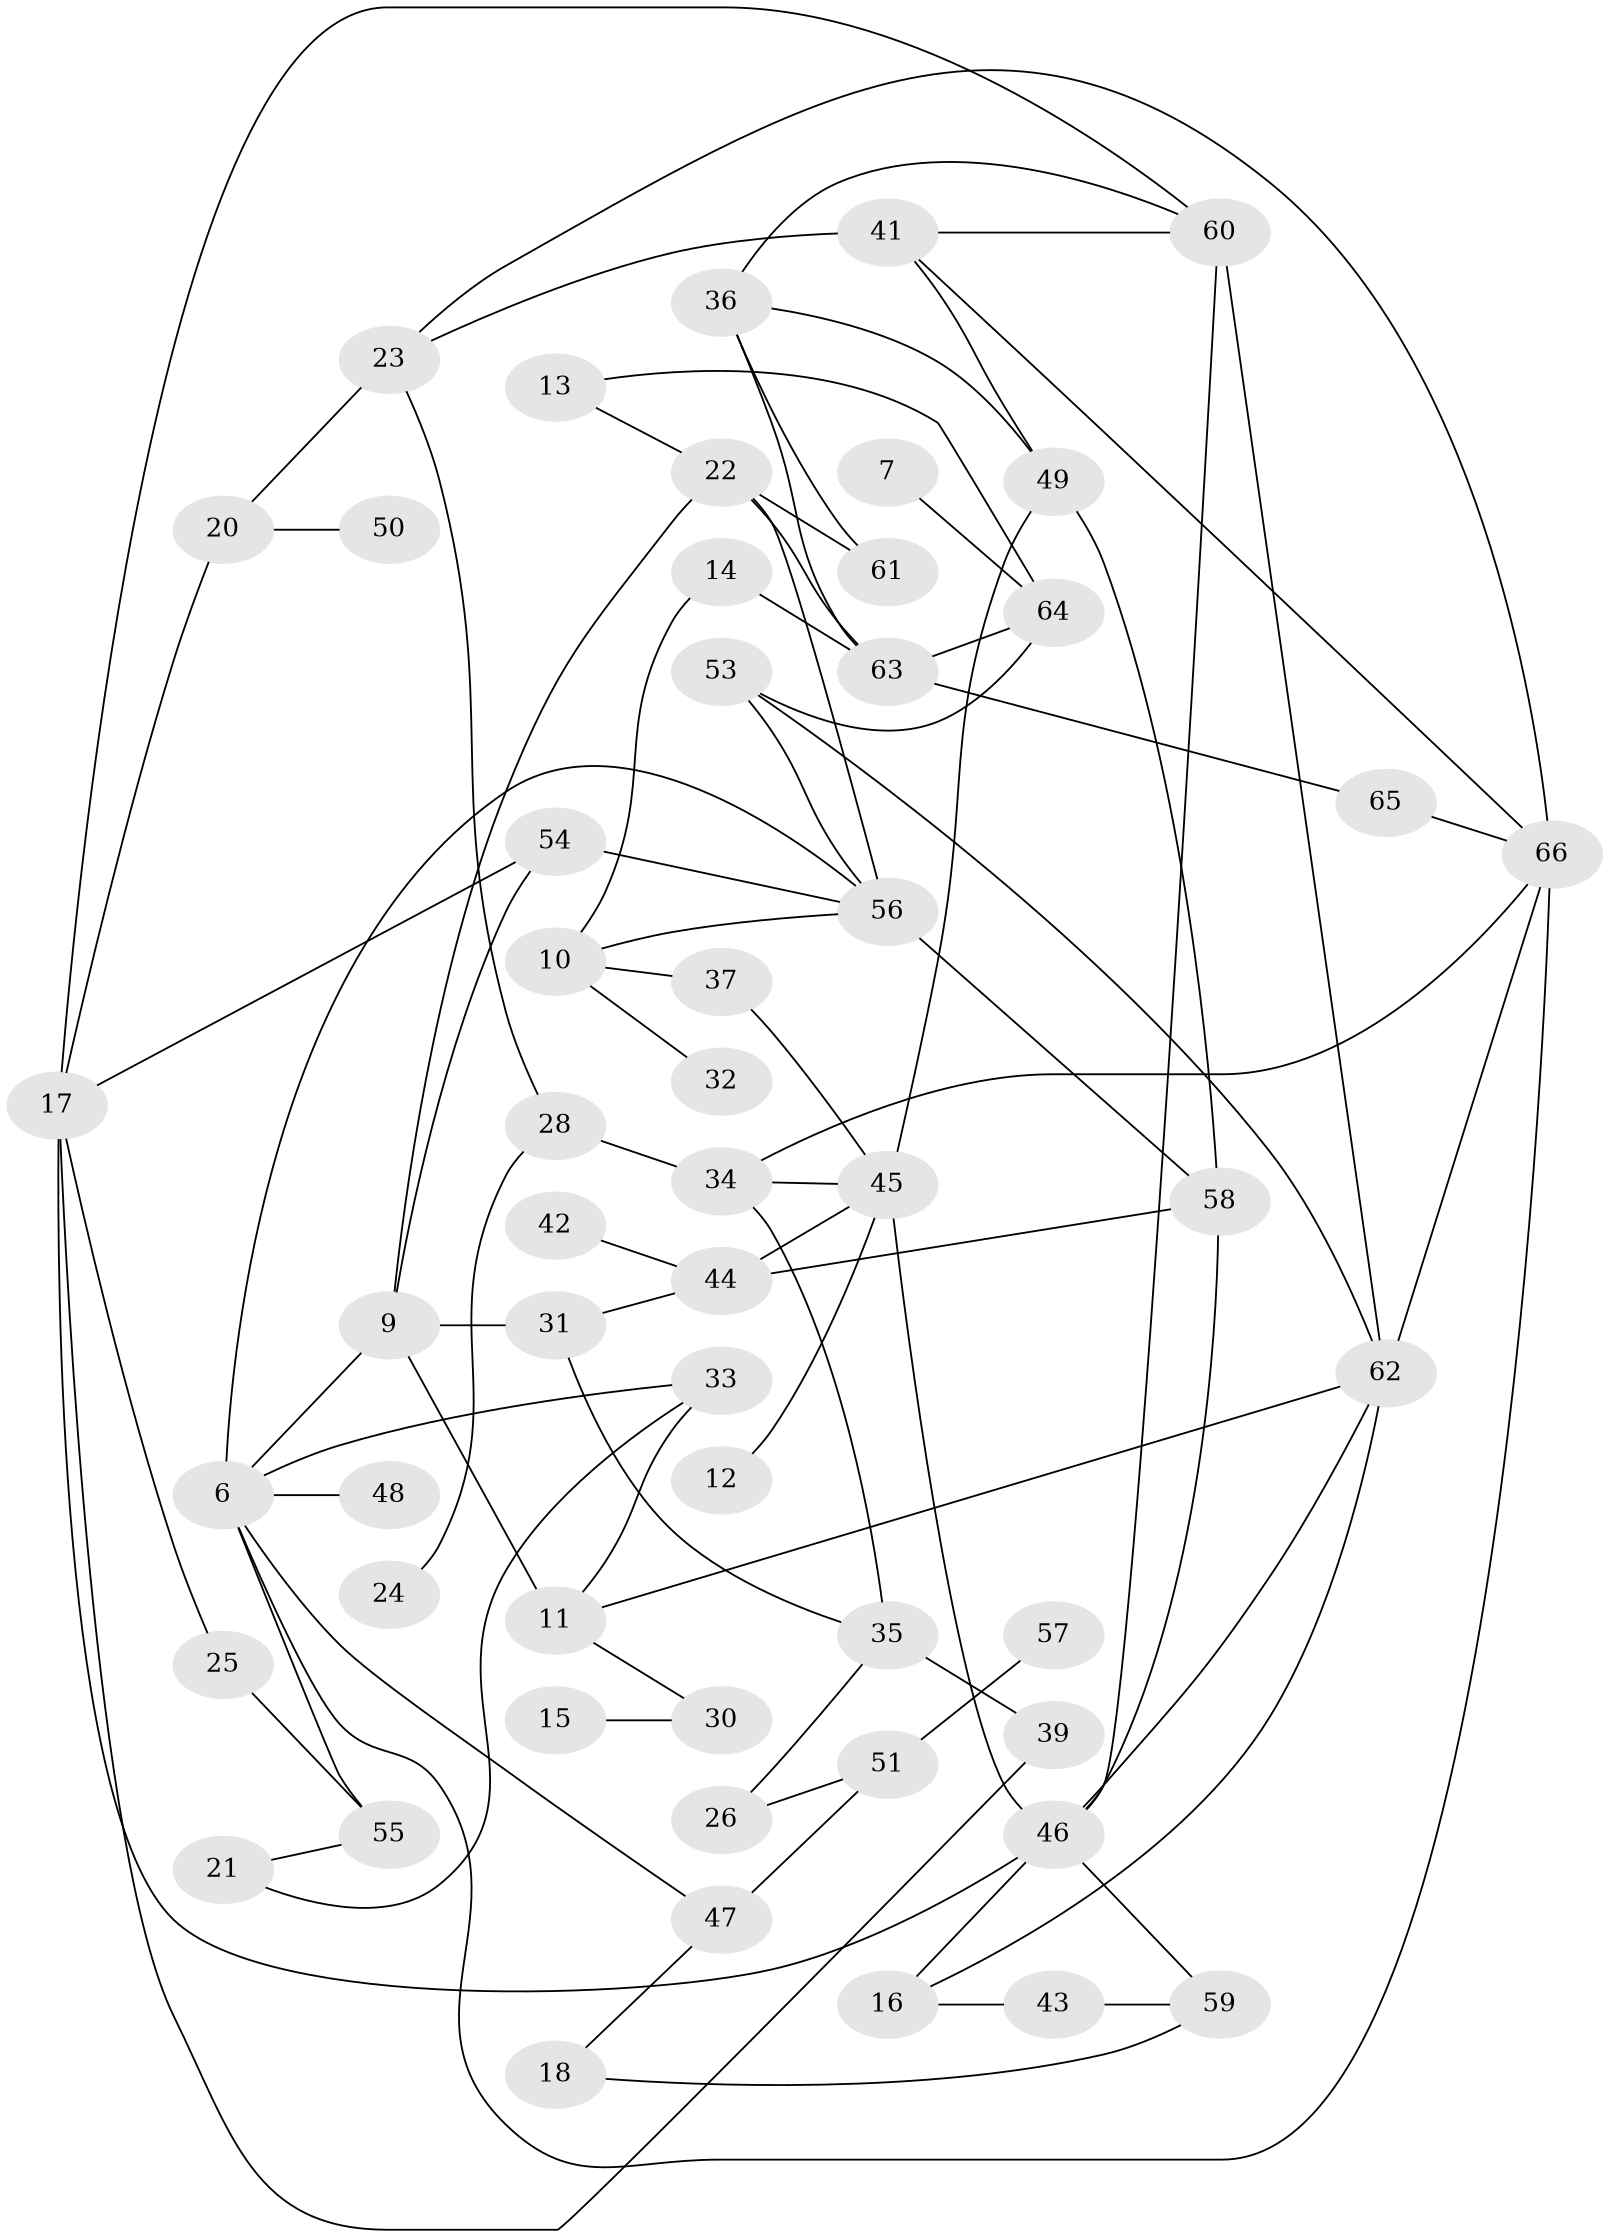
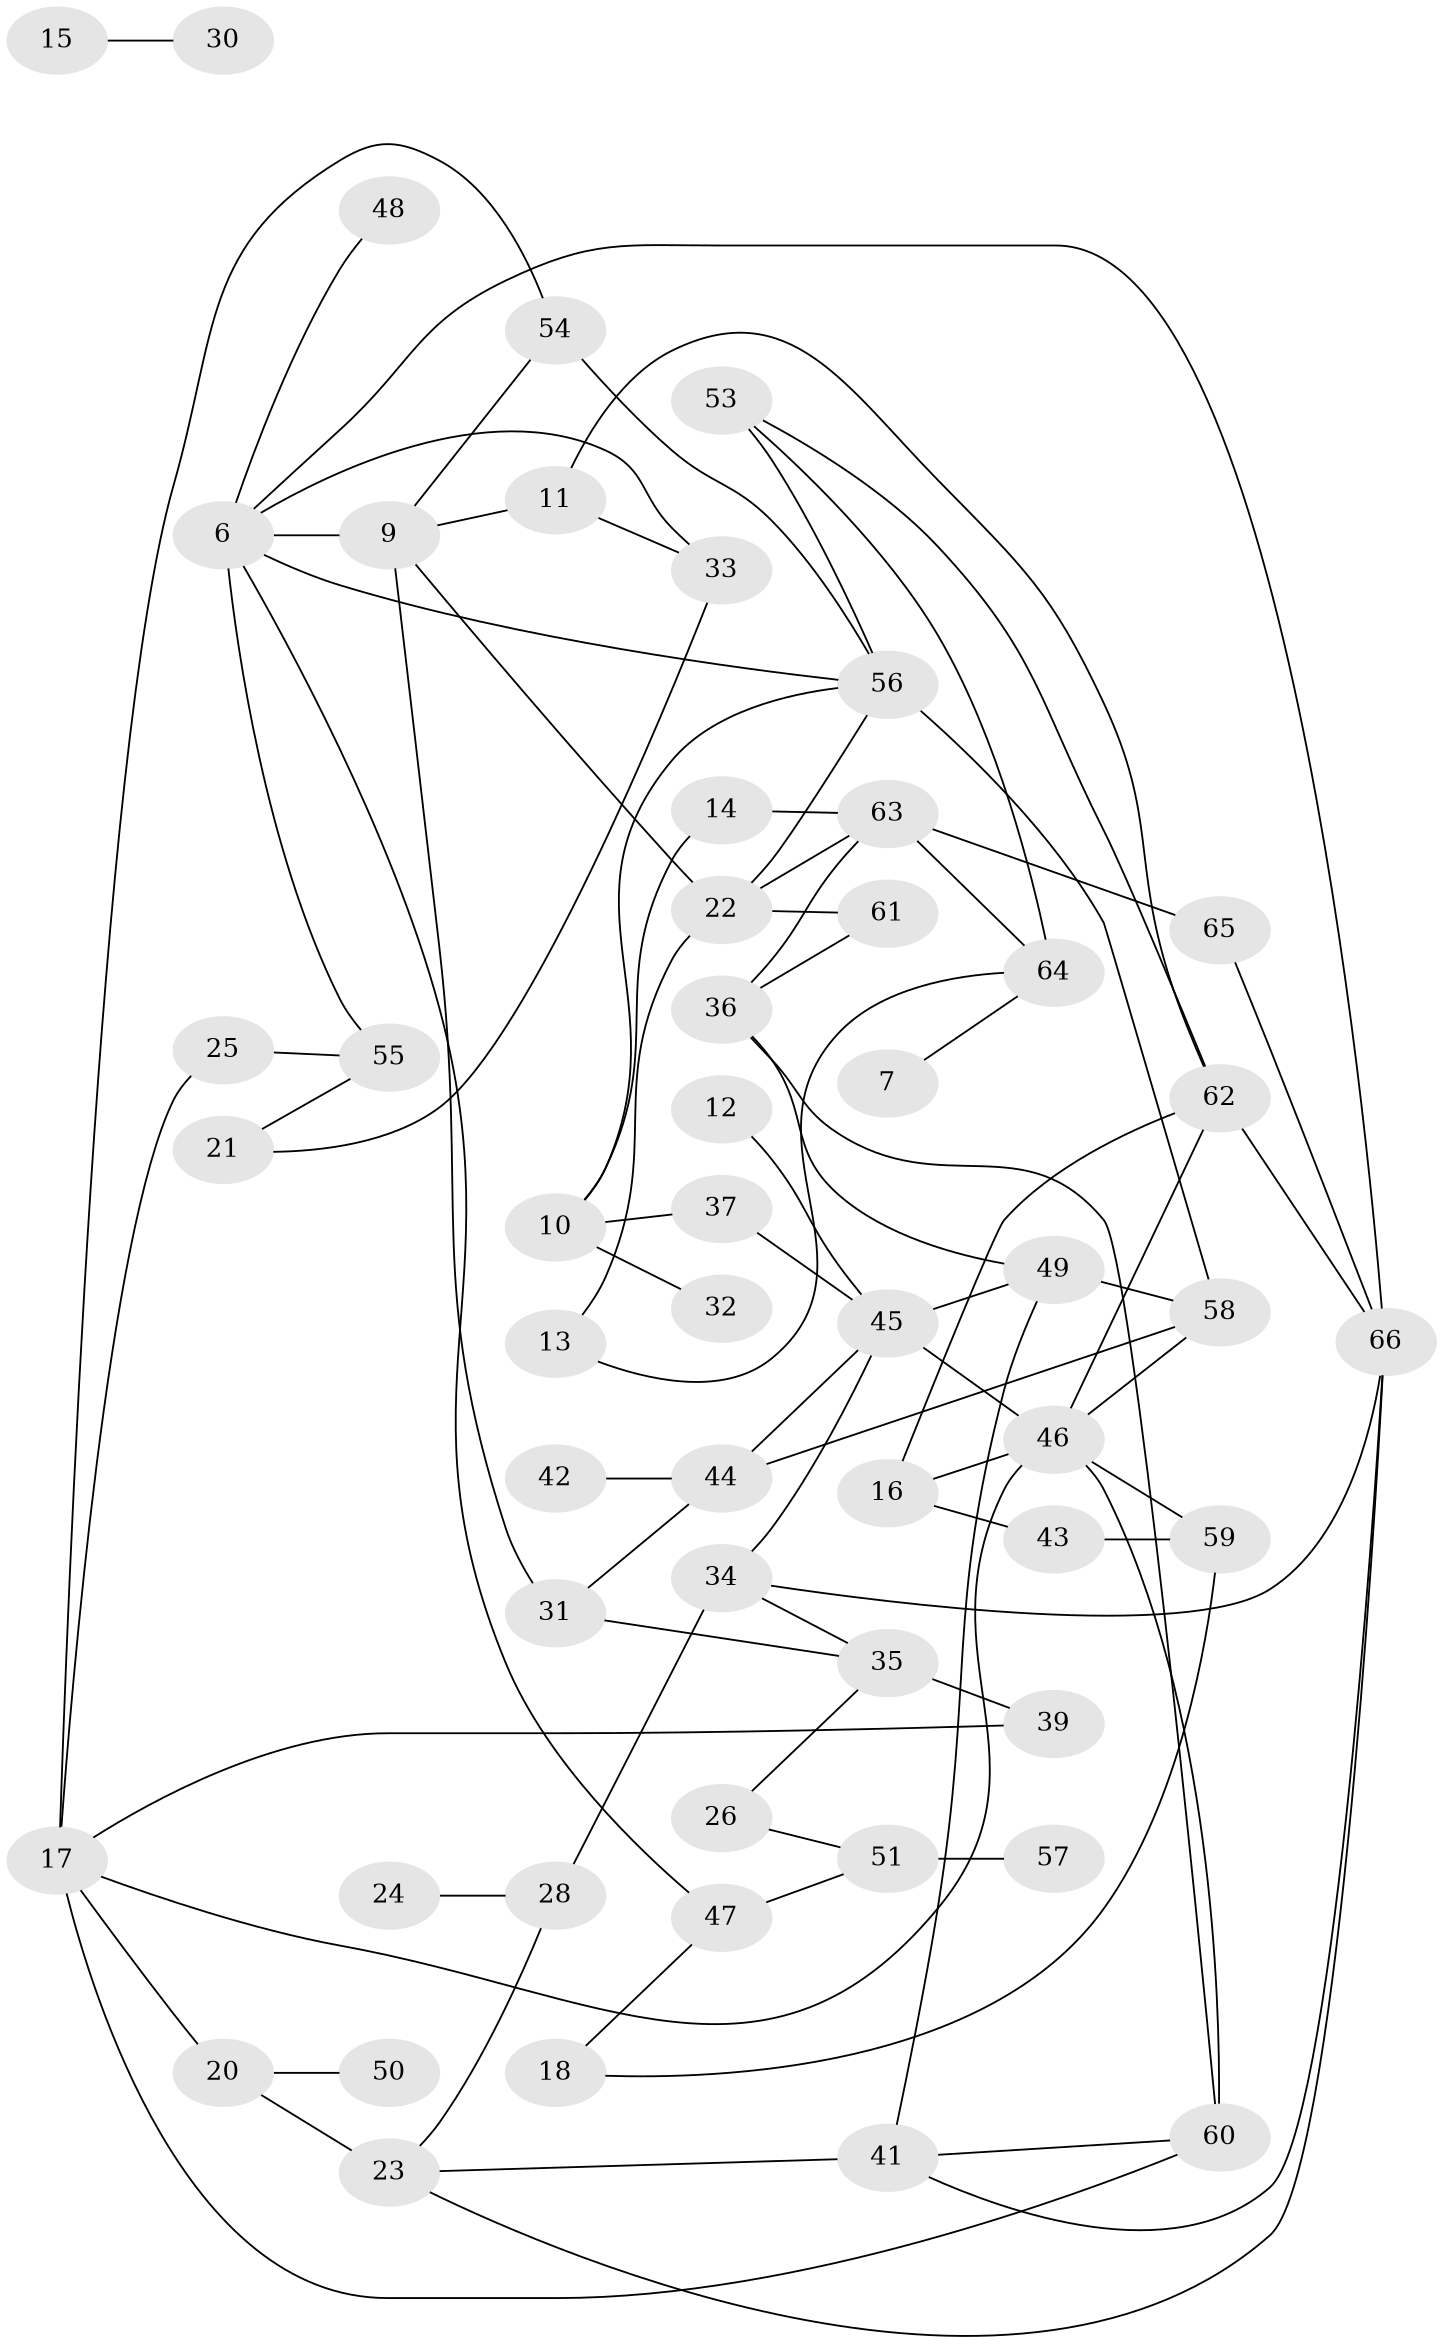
(1303, 803) -> none
(639, 1671) -> none
